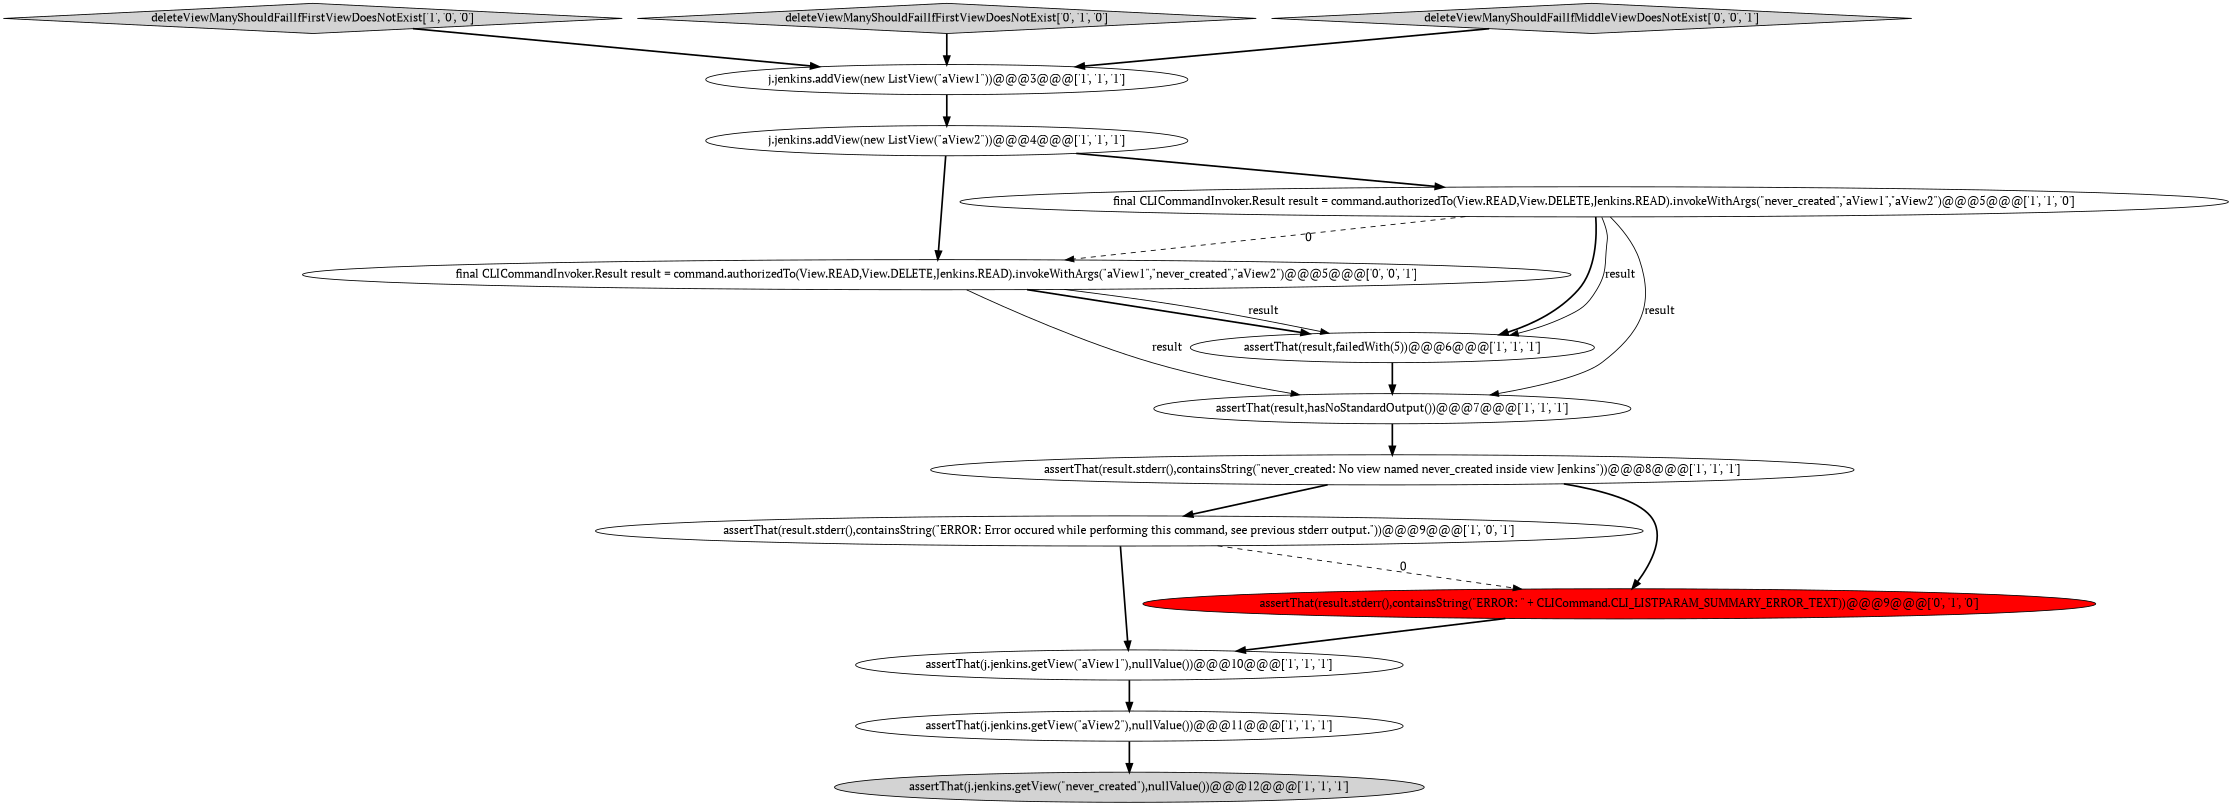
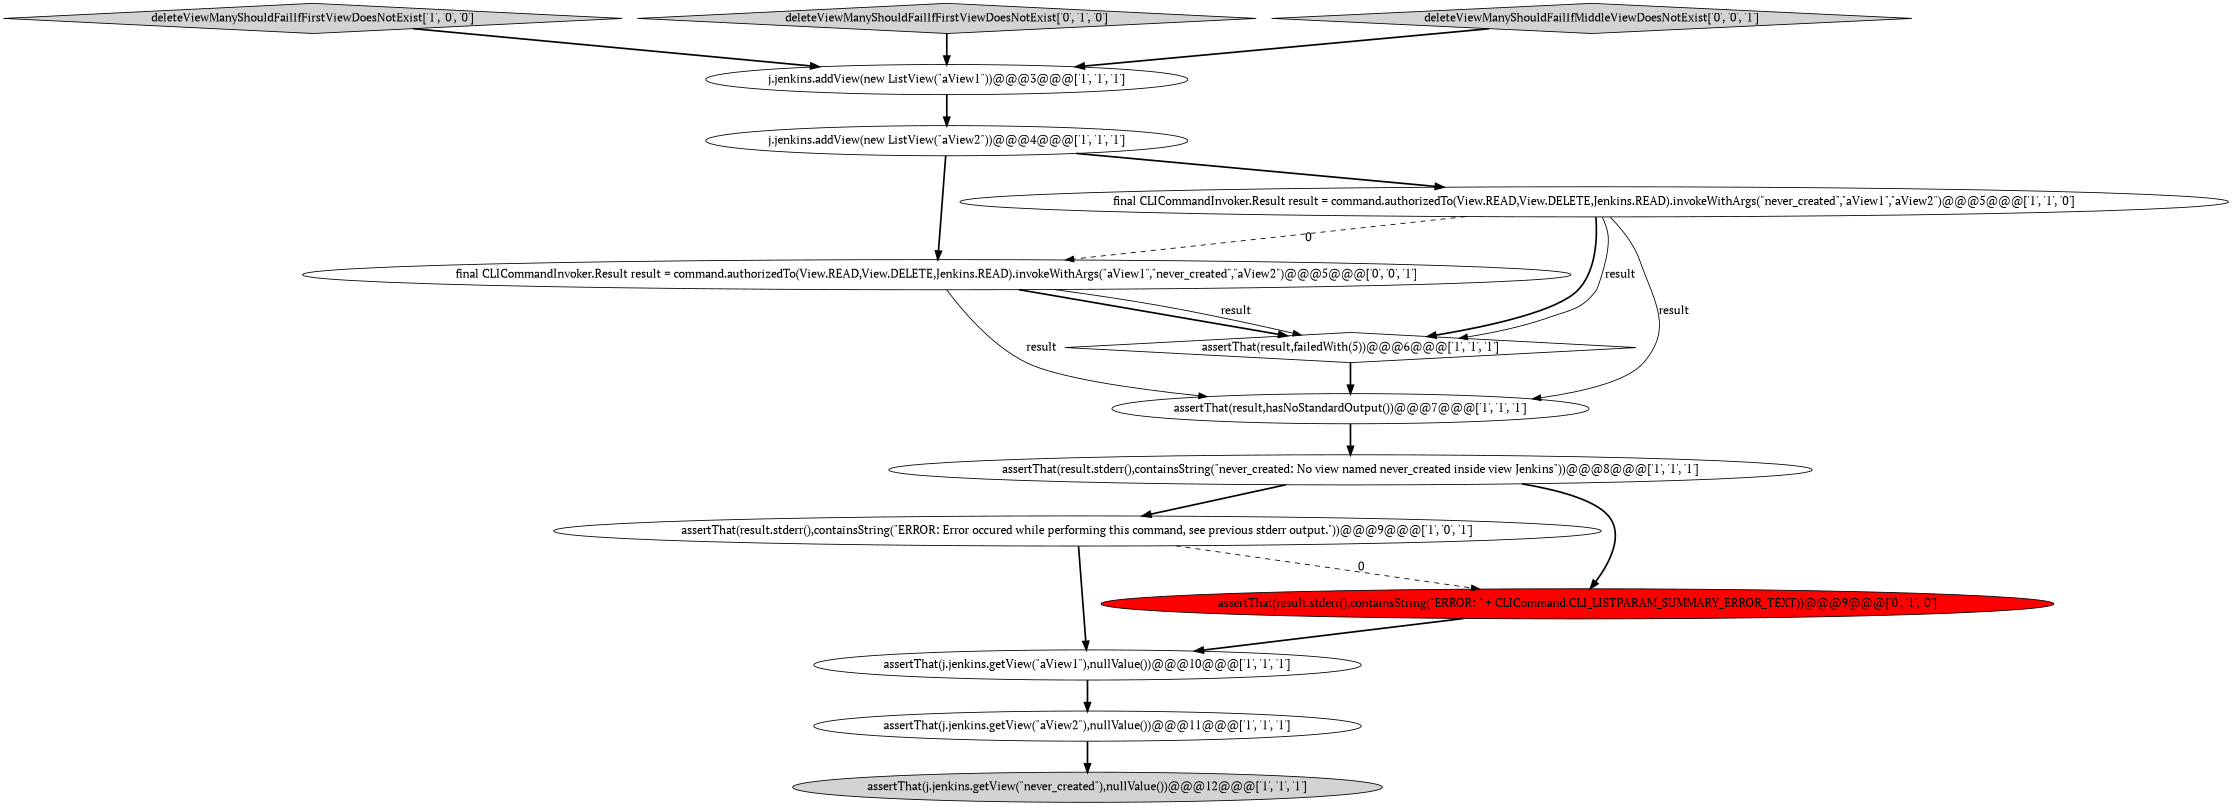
(1392, 348) -> (1350, 348)
